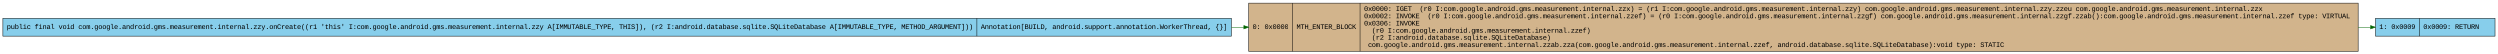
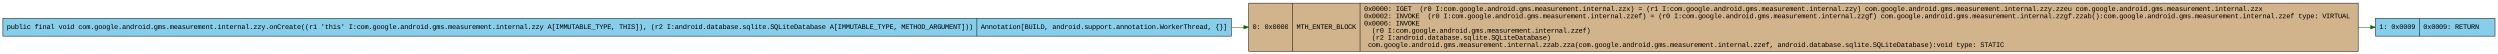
(1396, 23) -> (1396, 23)
